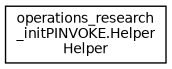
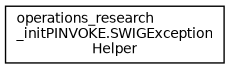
(86, 35) -> (115, 35)
